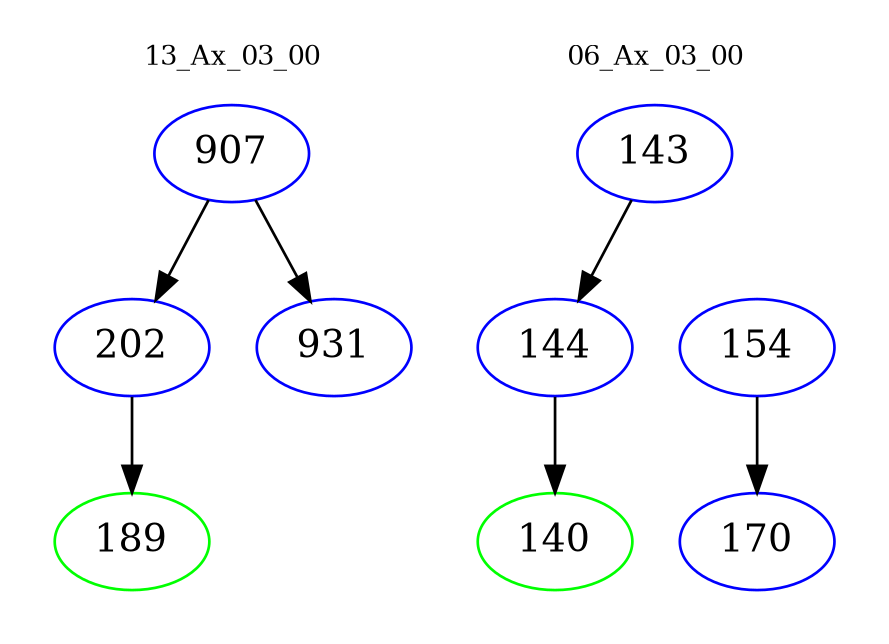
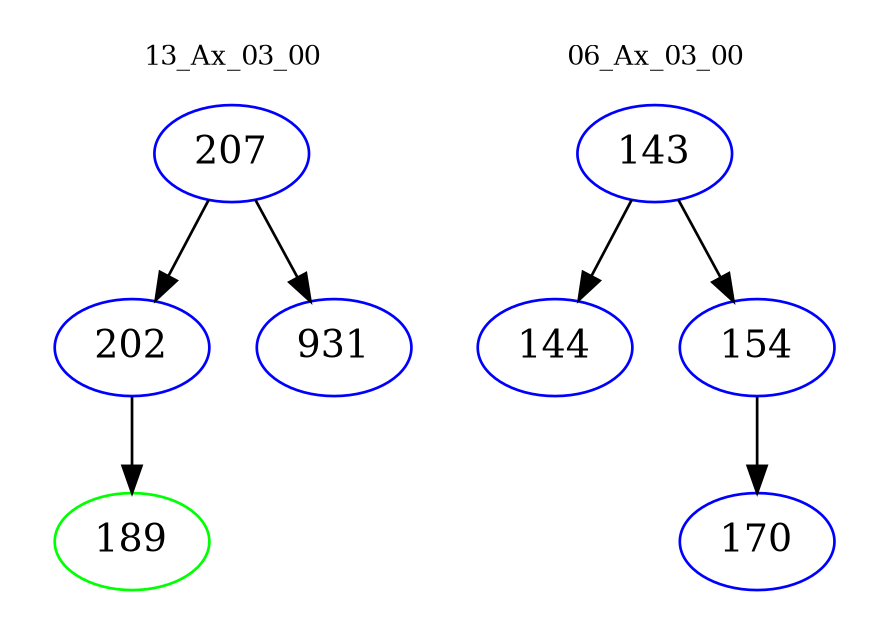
(232, 154) -> (232, 154)
none -> (699, 239)
(555, 542) -> none
